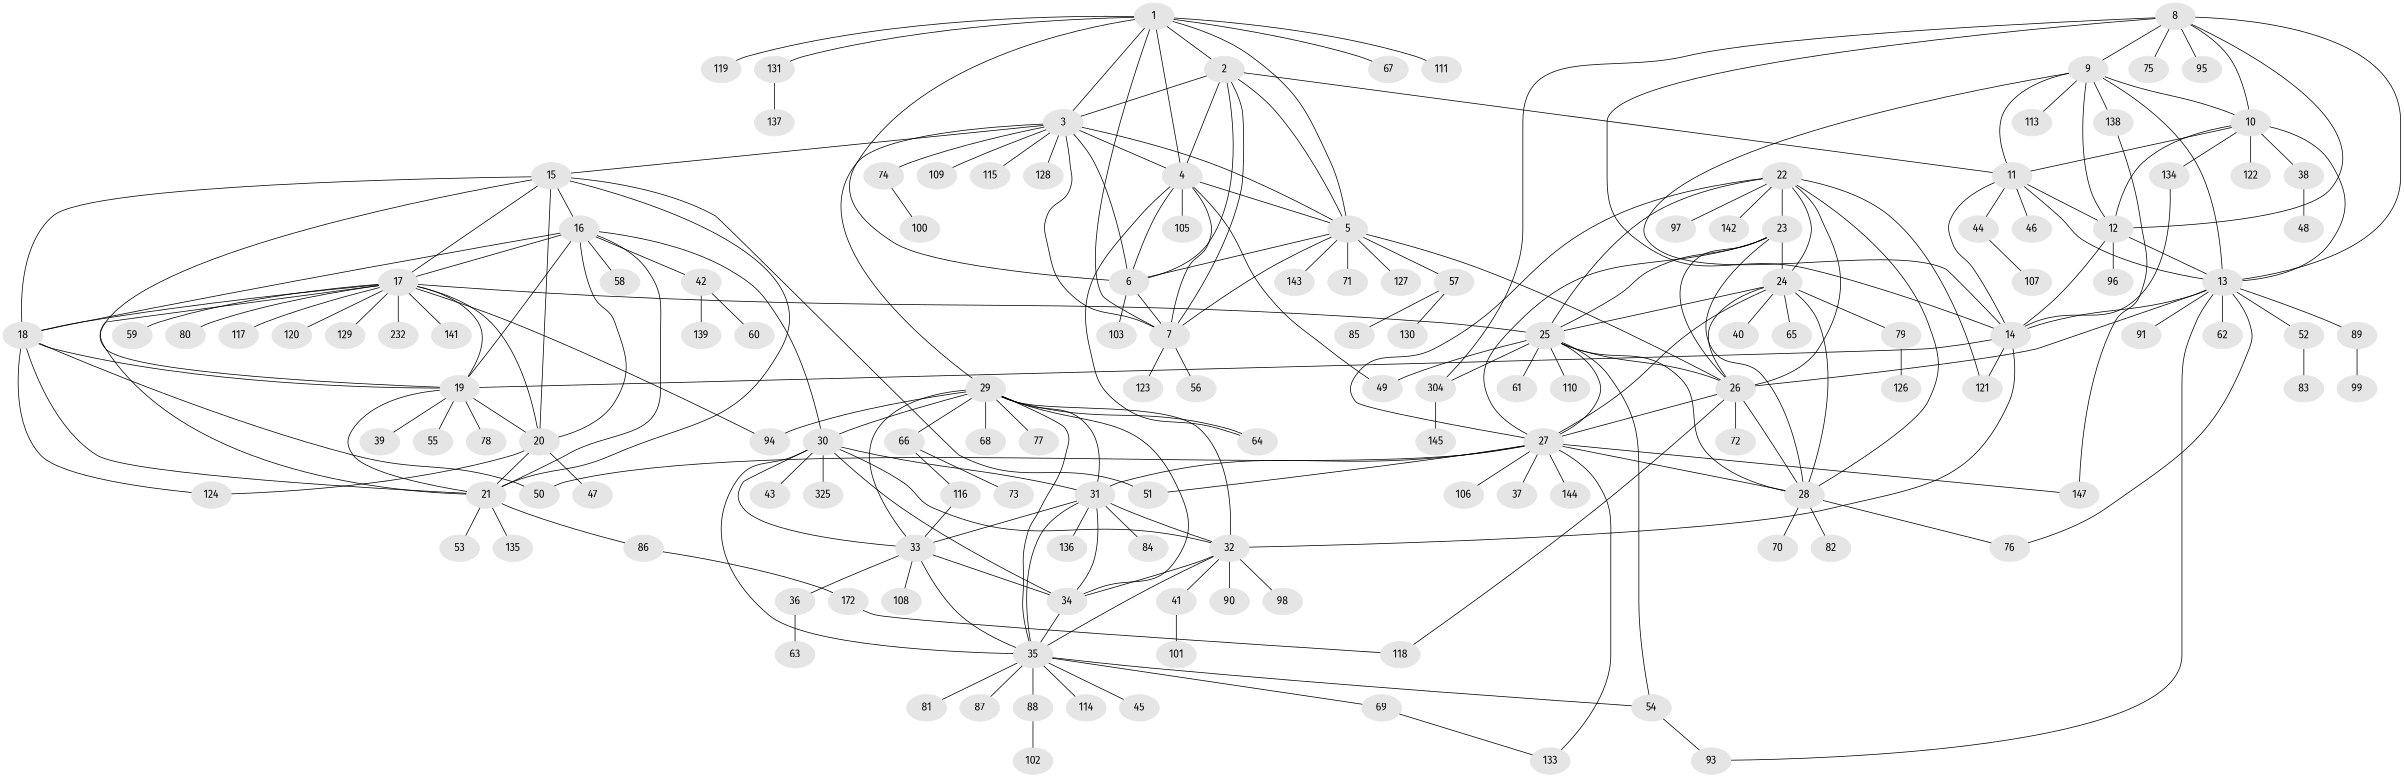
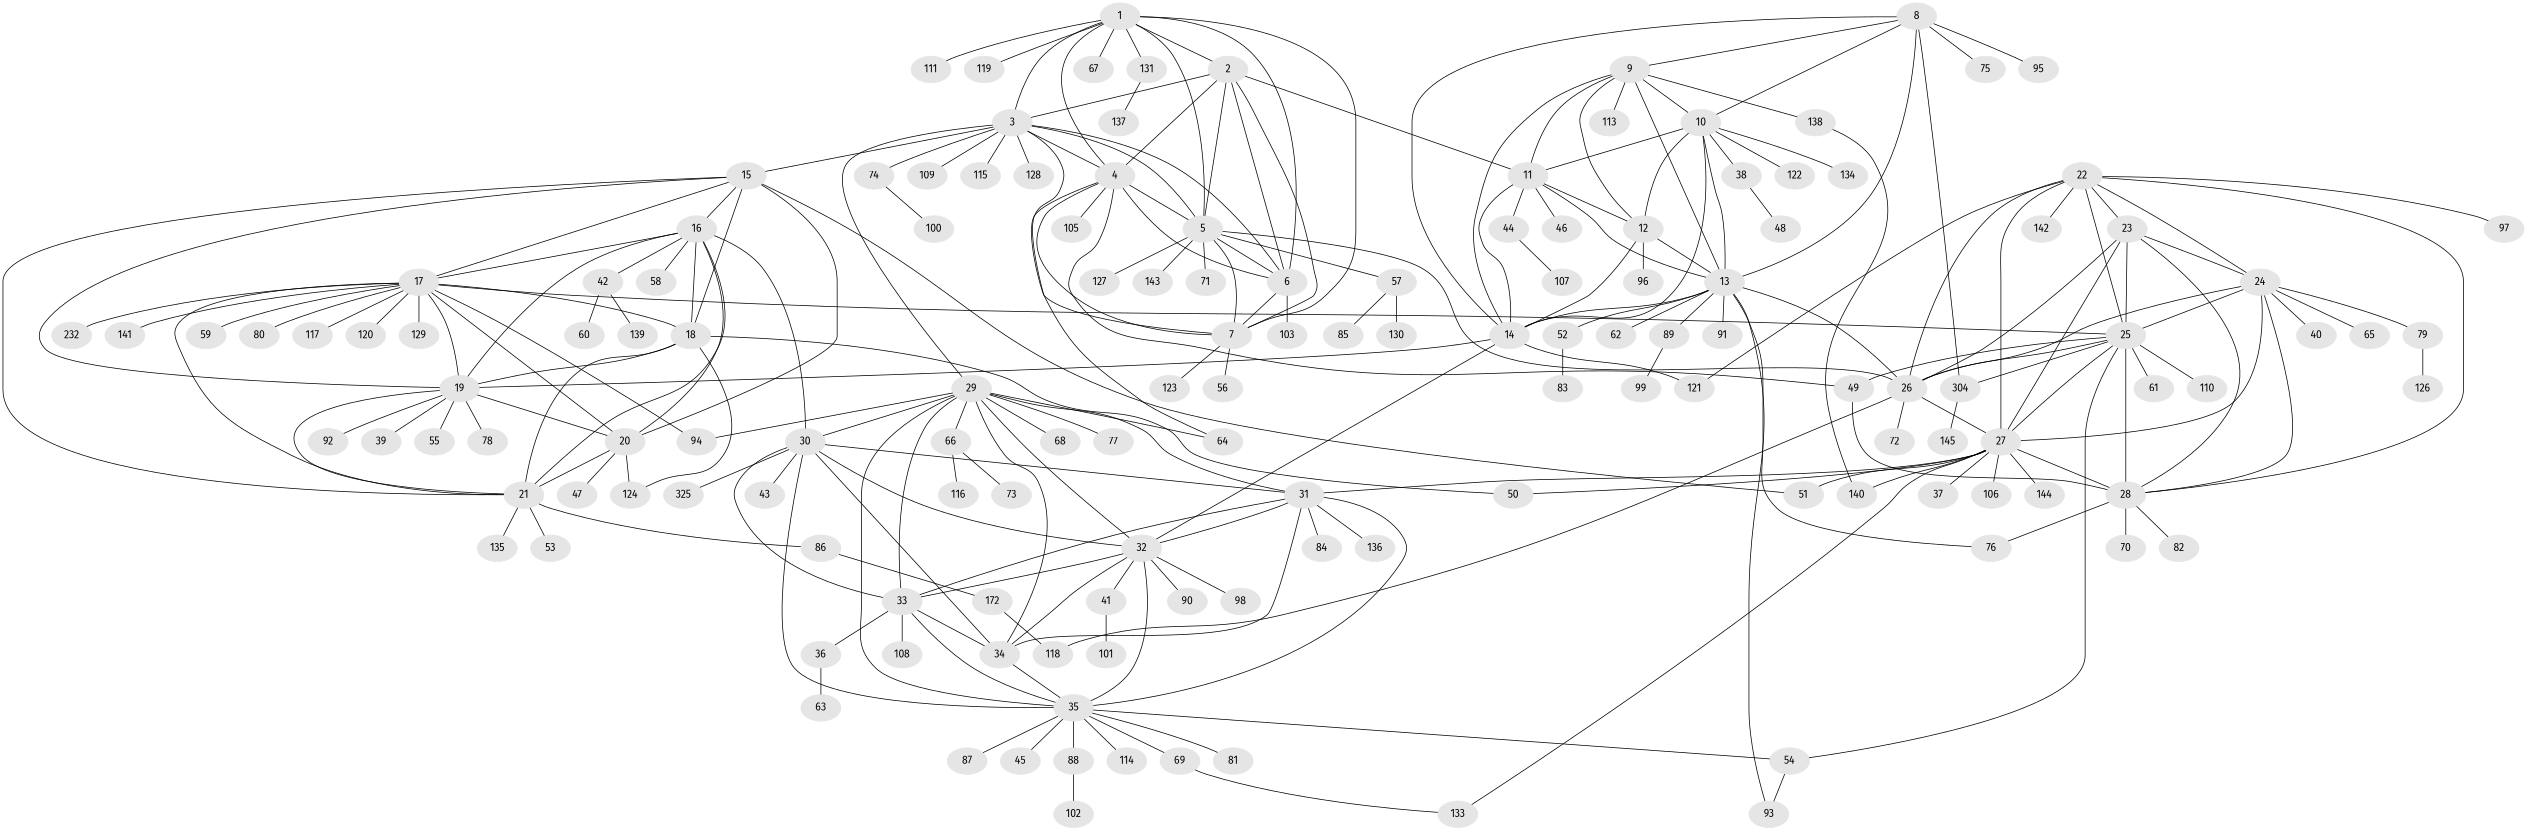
(2342, 161) -> none
(2148, 285) -> (1674, 290)
none -> (328, 442)
(1771, 442) -> (1950, 476)
(2079, 495) -> (1857, 495)
(938, 522) -> (1022, 576)
